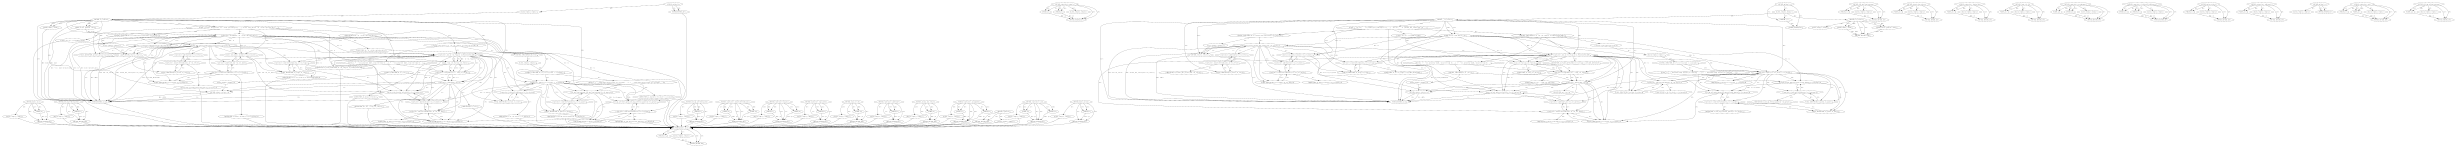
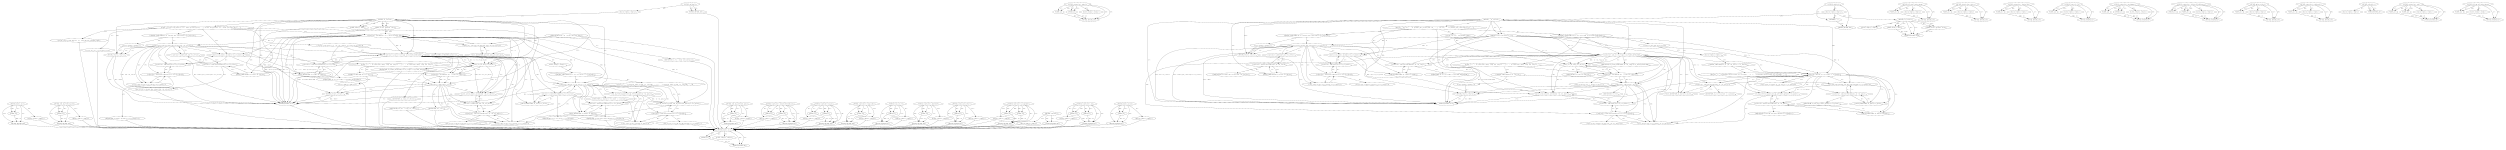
none -> (79, 40)
